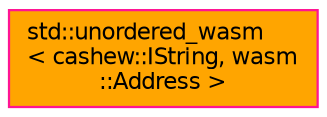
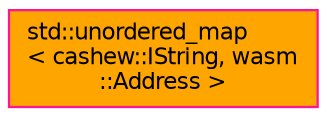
(163, 59) -> (163, 59)
